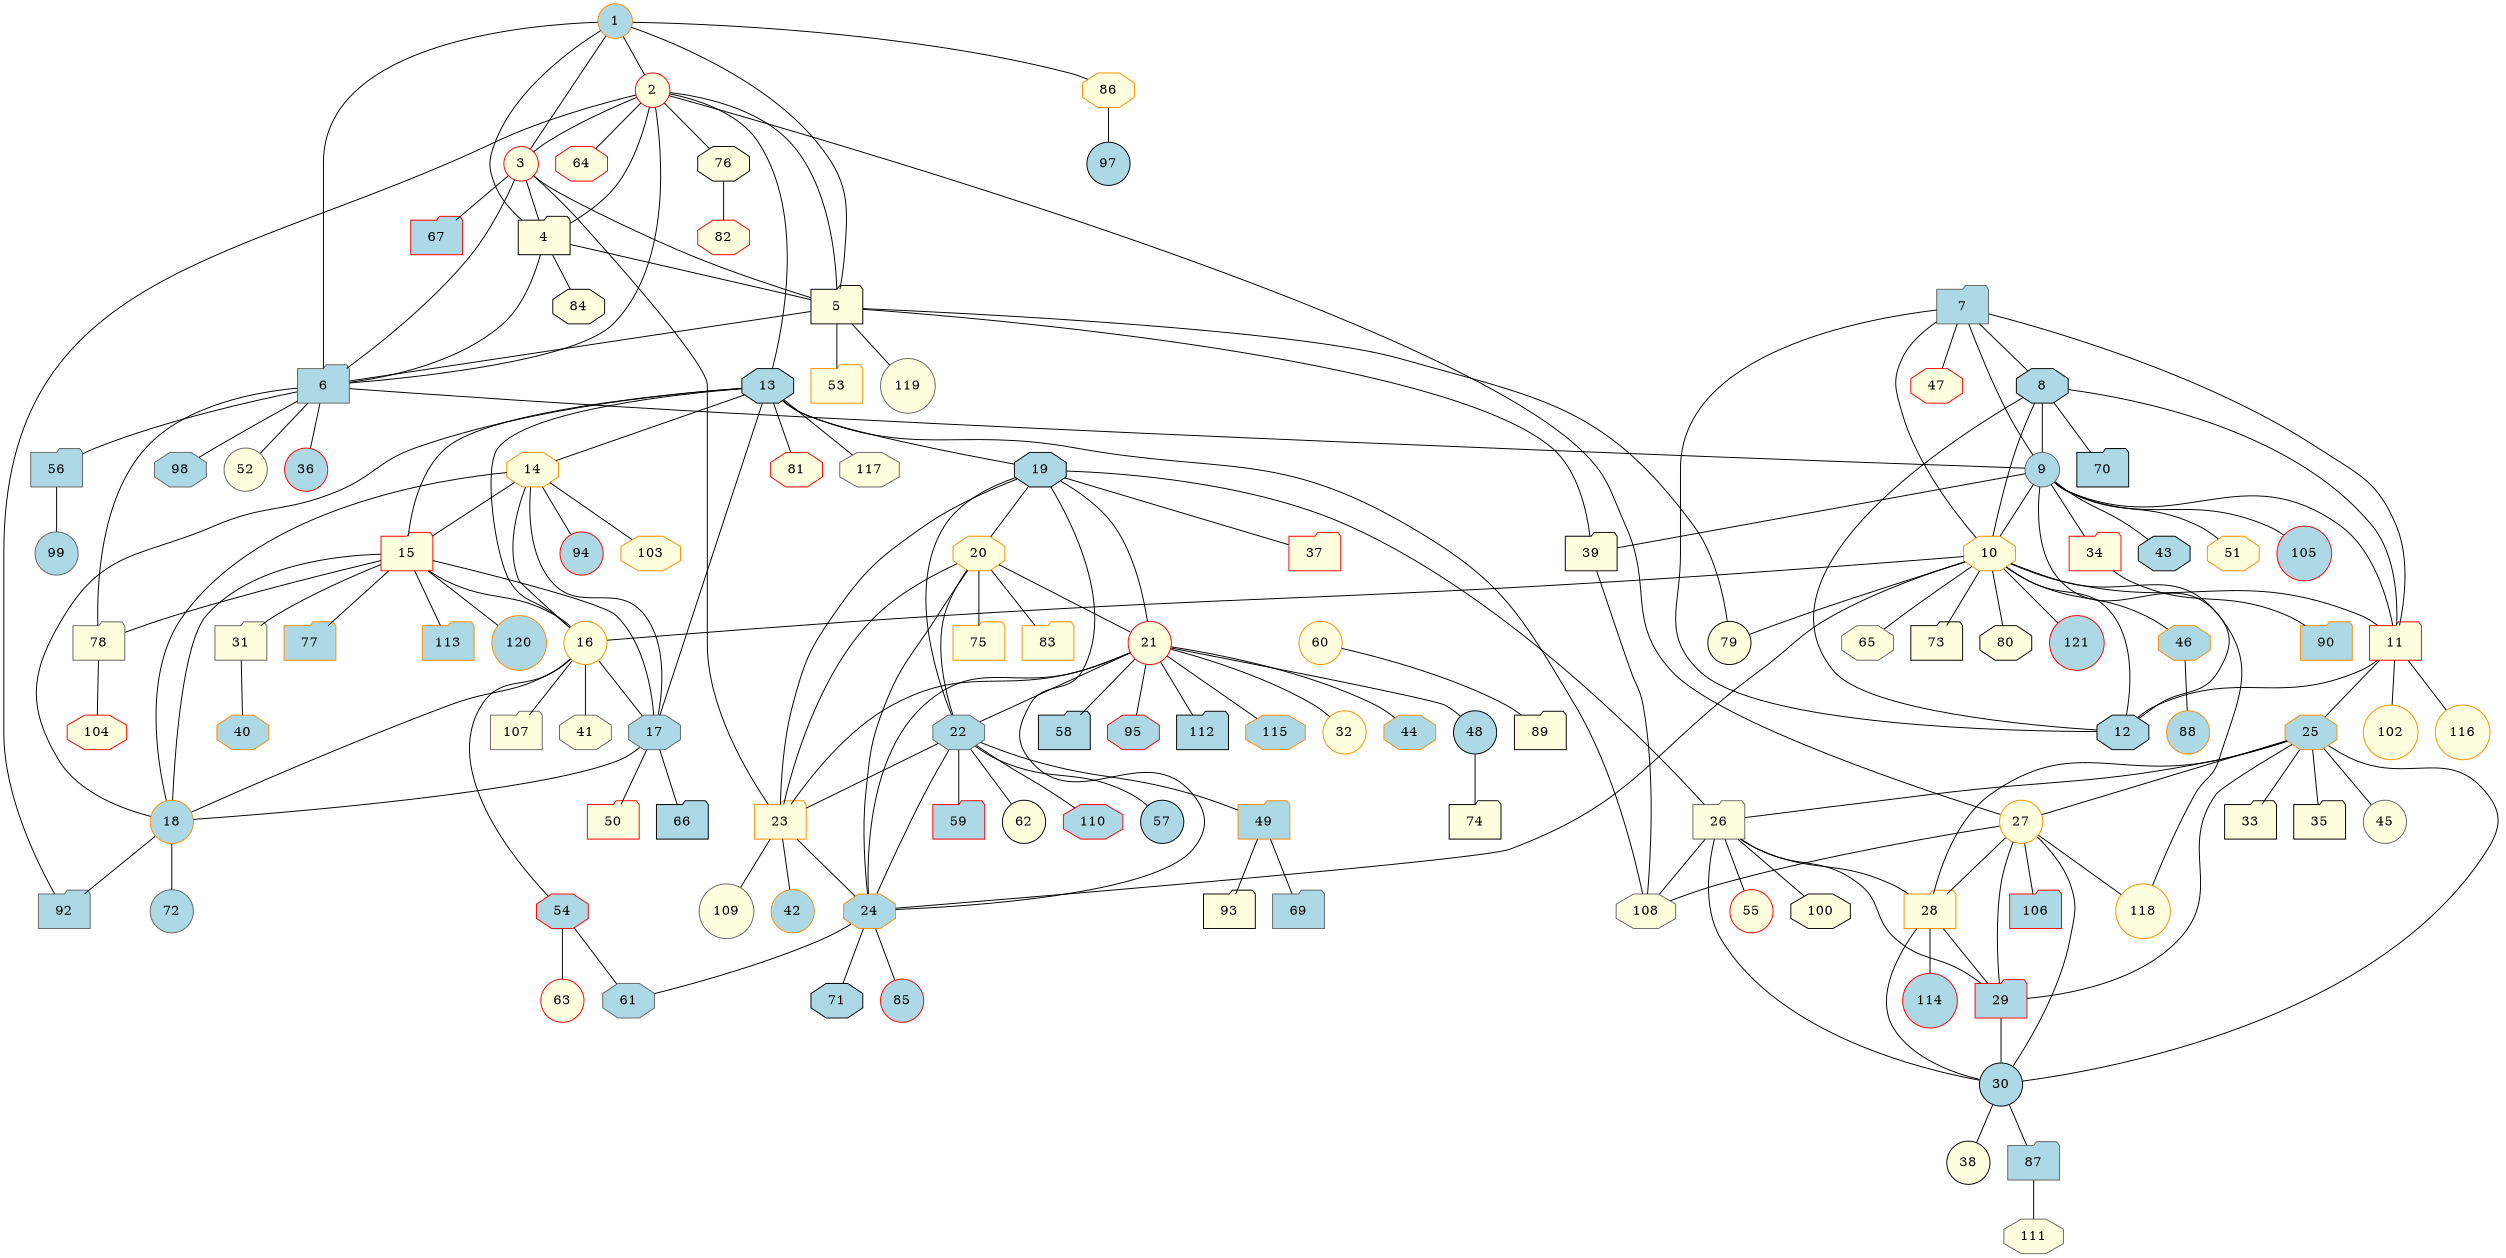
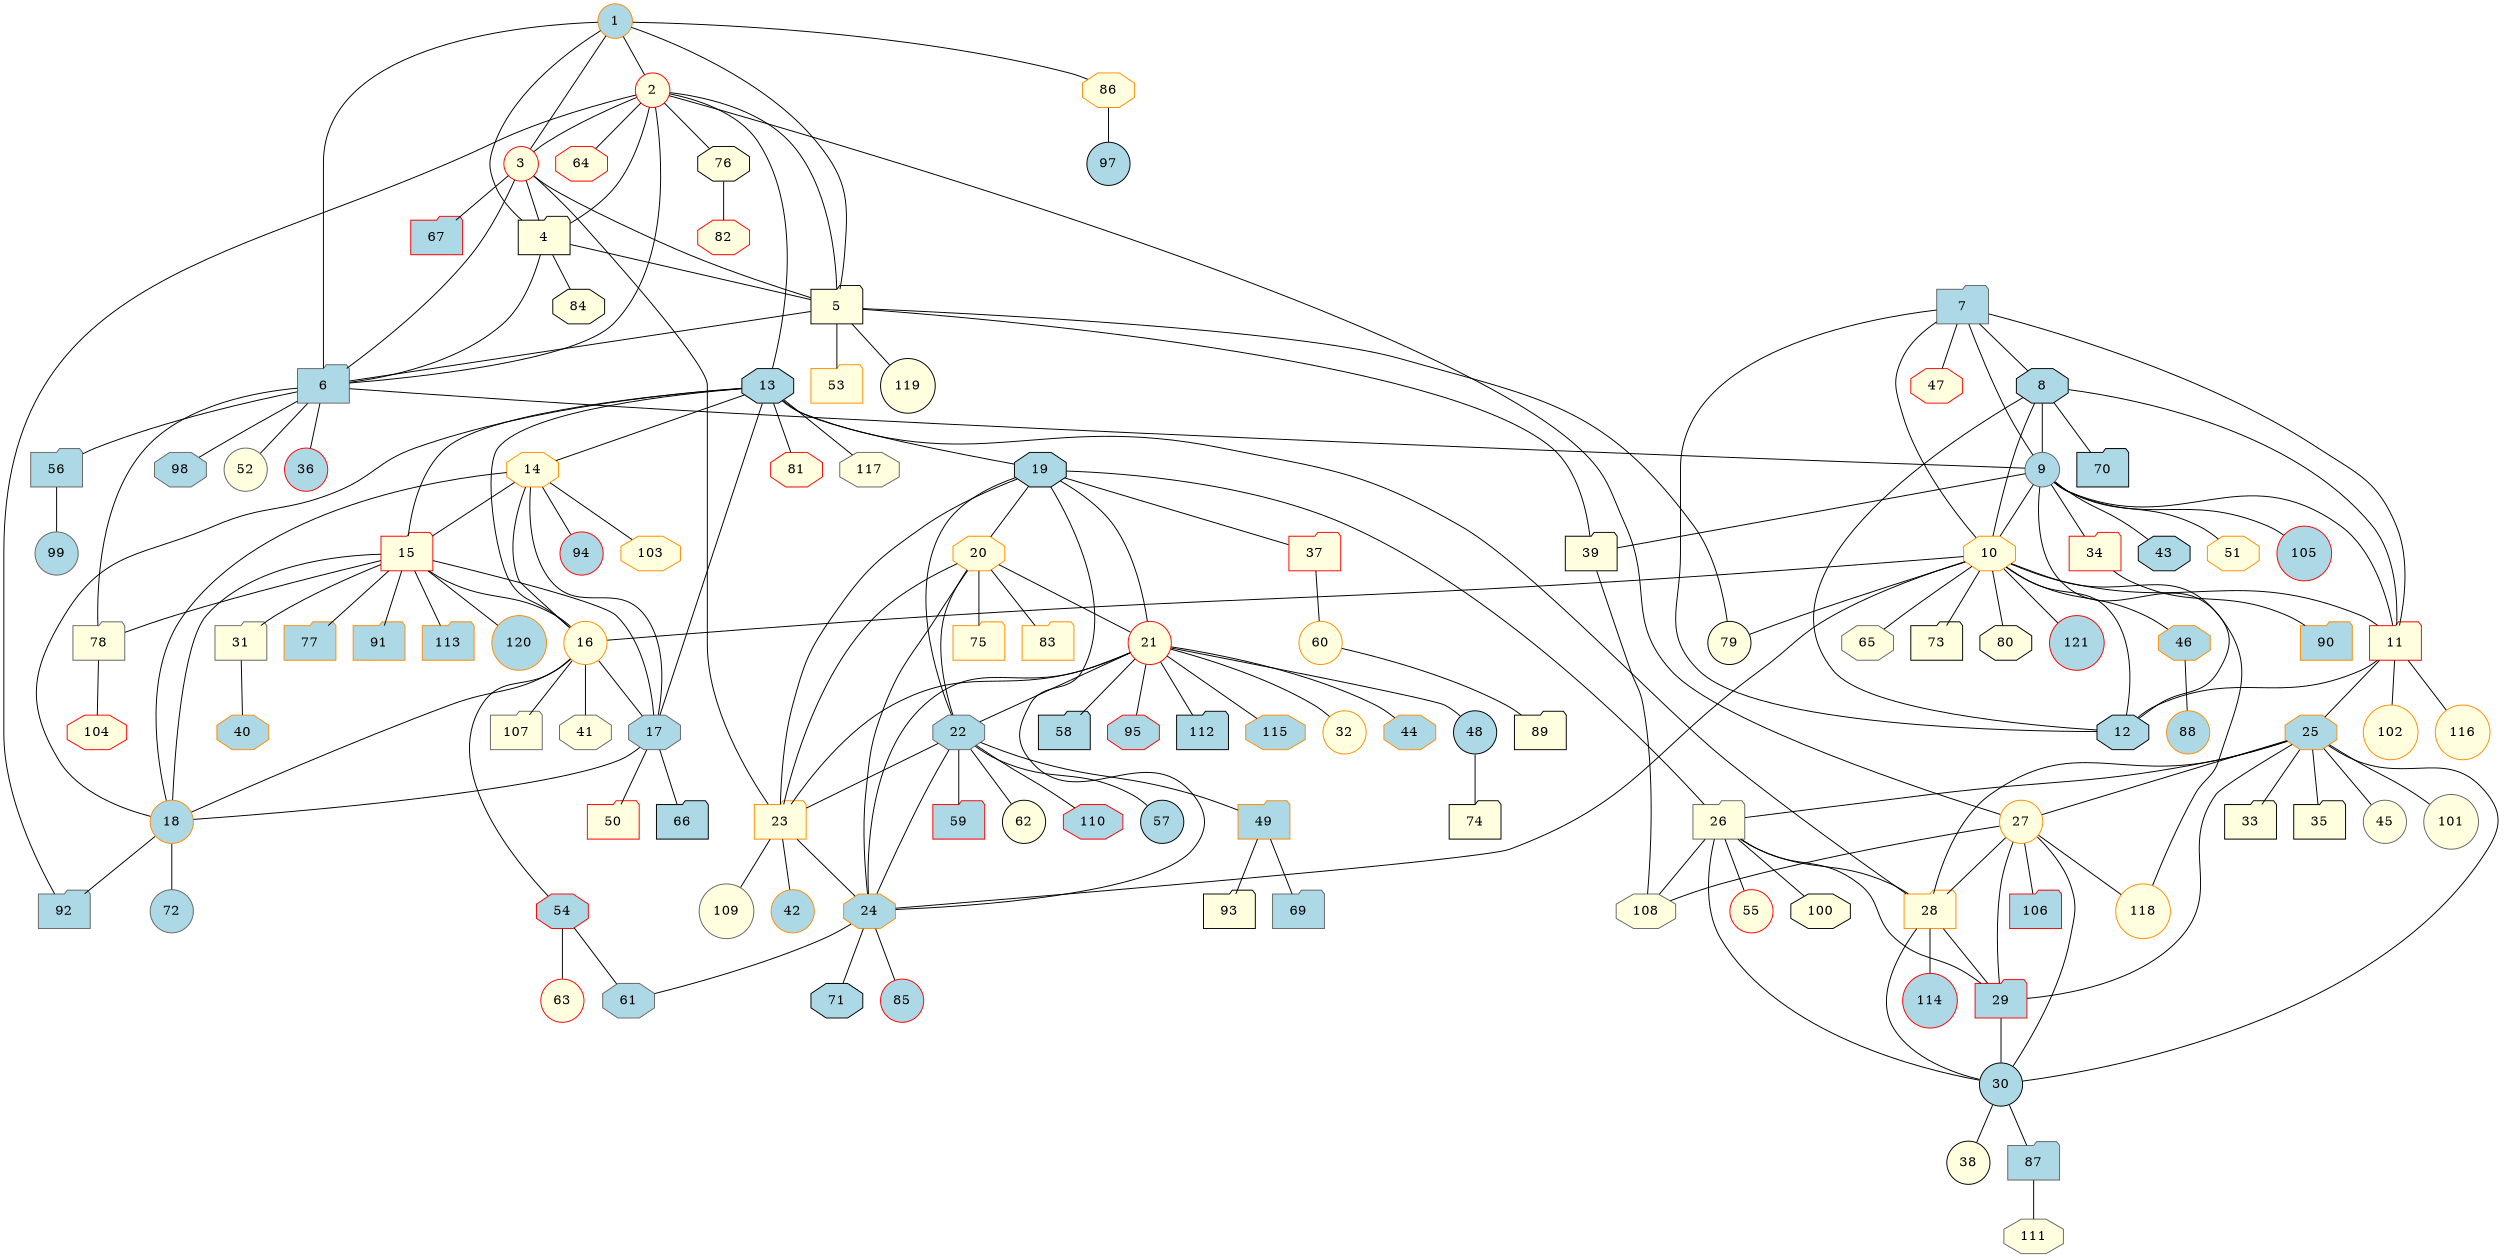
(908, 386) -> (908, 386)
(1320, 485) -> (1406, 498)
none -> (1317, 591)
none -> (379, 643)
none -> (2451, 822)
